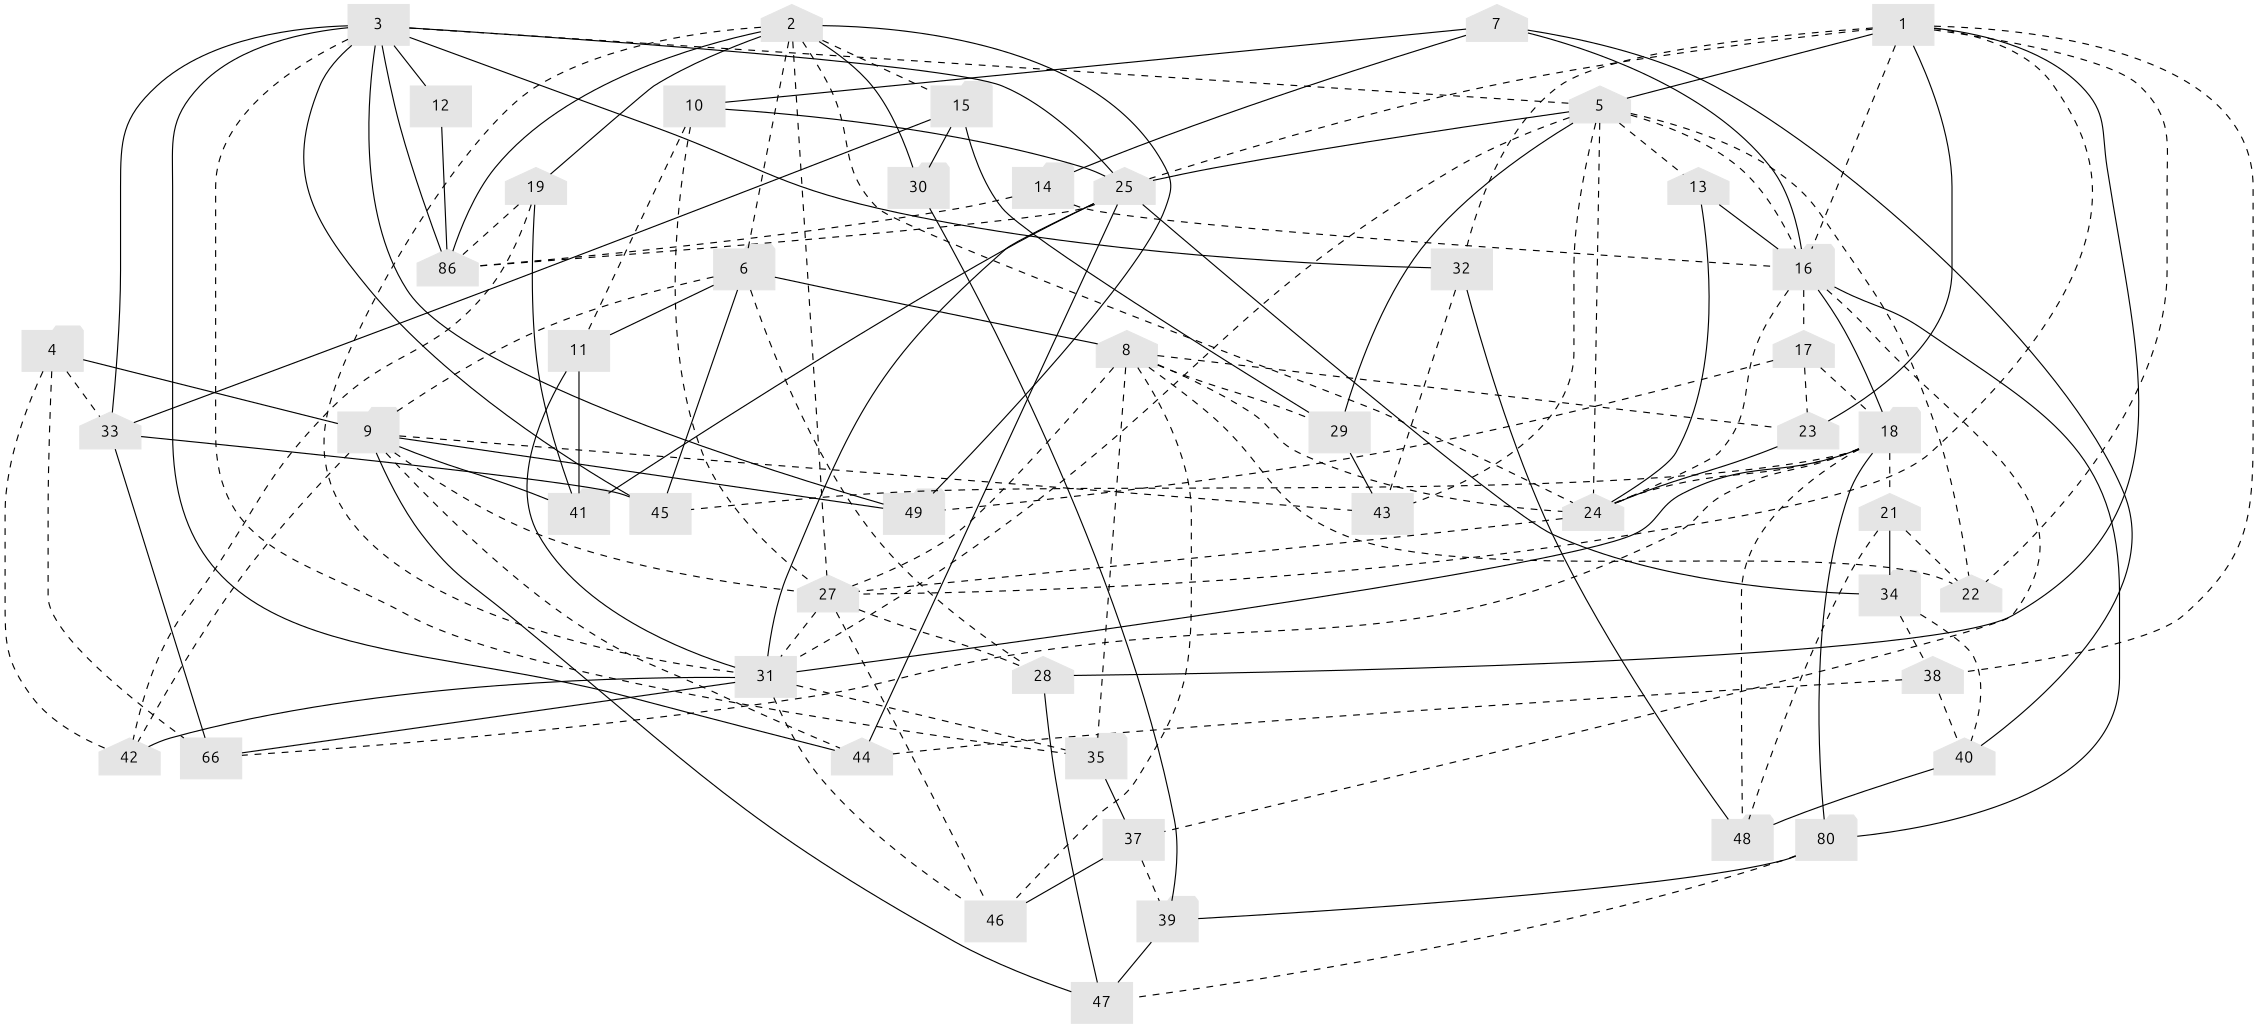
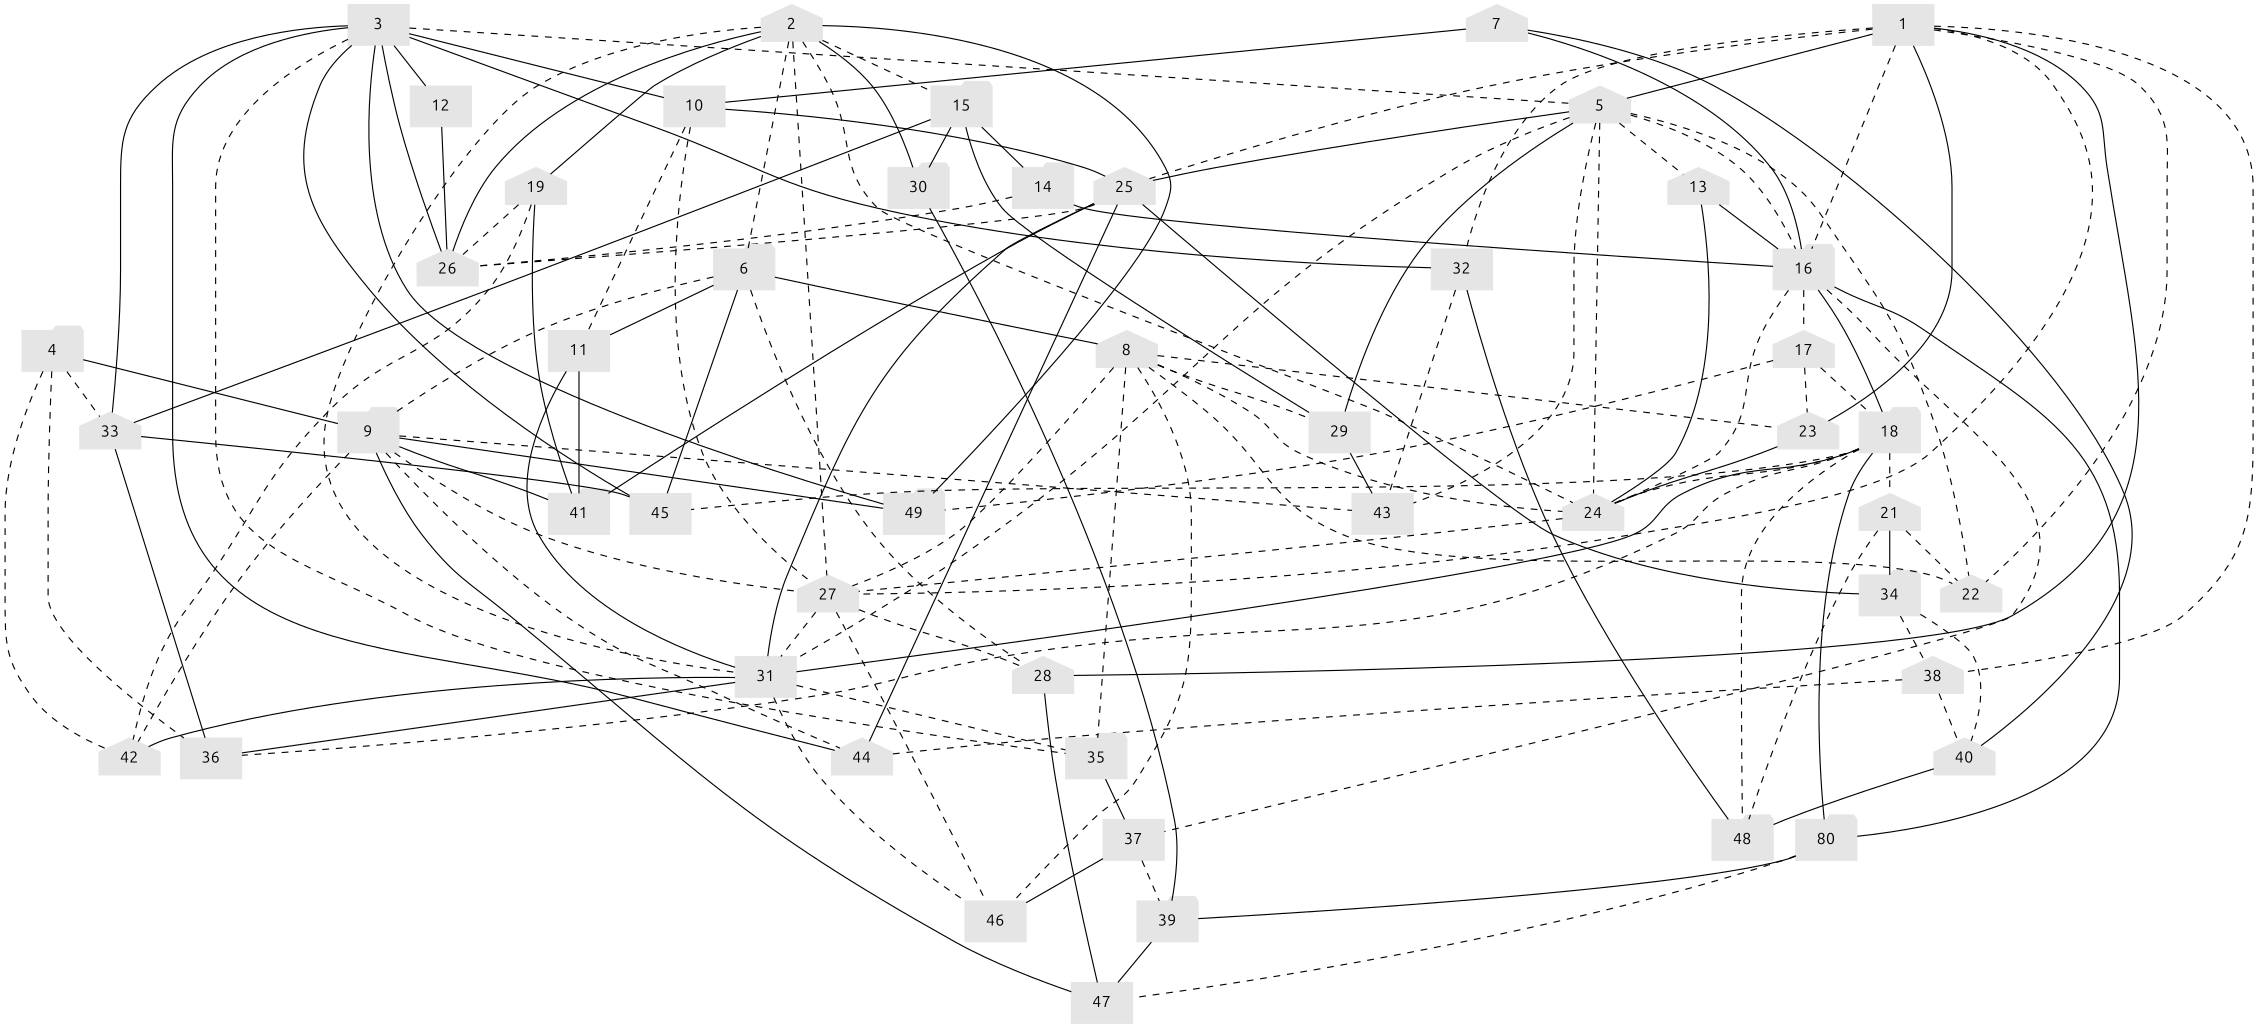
(906, 69) -> (537, 66)
(1269, 99) -> (1012, 156)
(1405, 241) -> (1405, 241)
(448, 269) -> (448, 269)
(211, 758) -> (211, 758)
